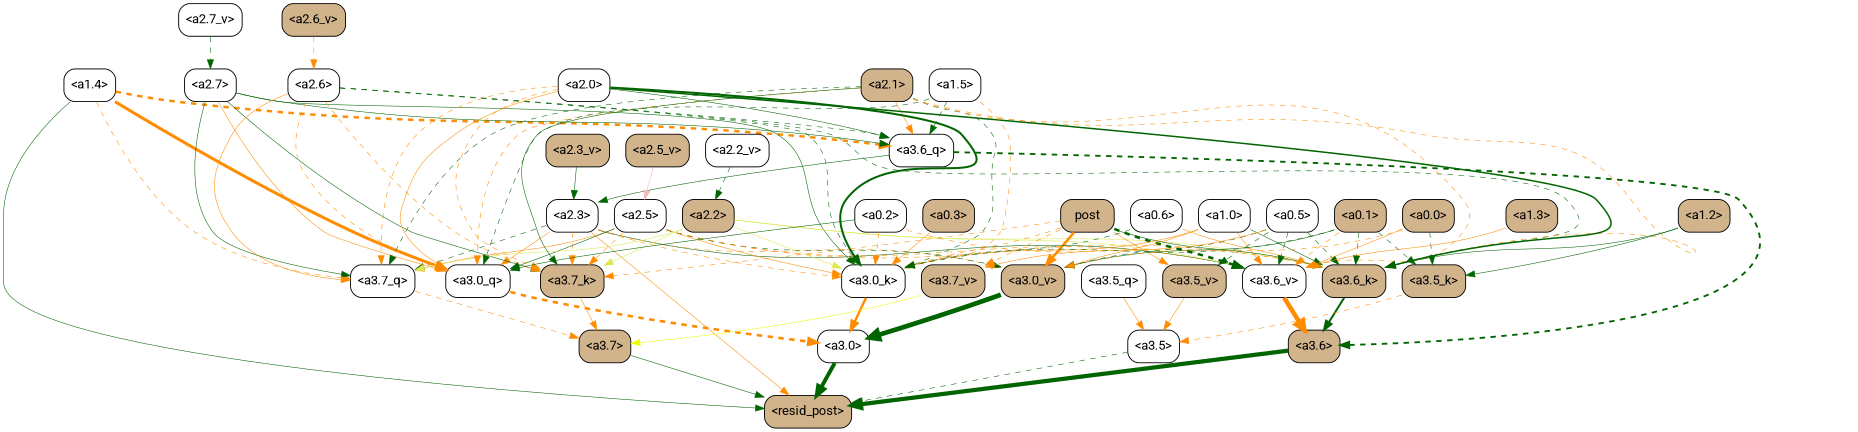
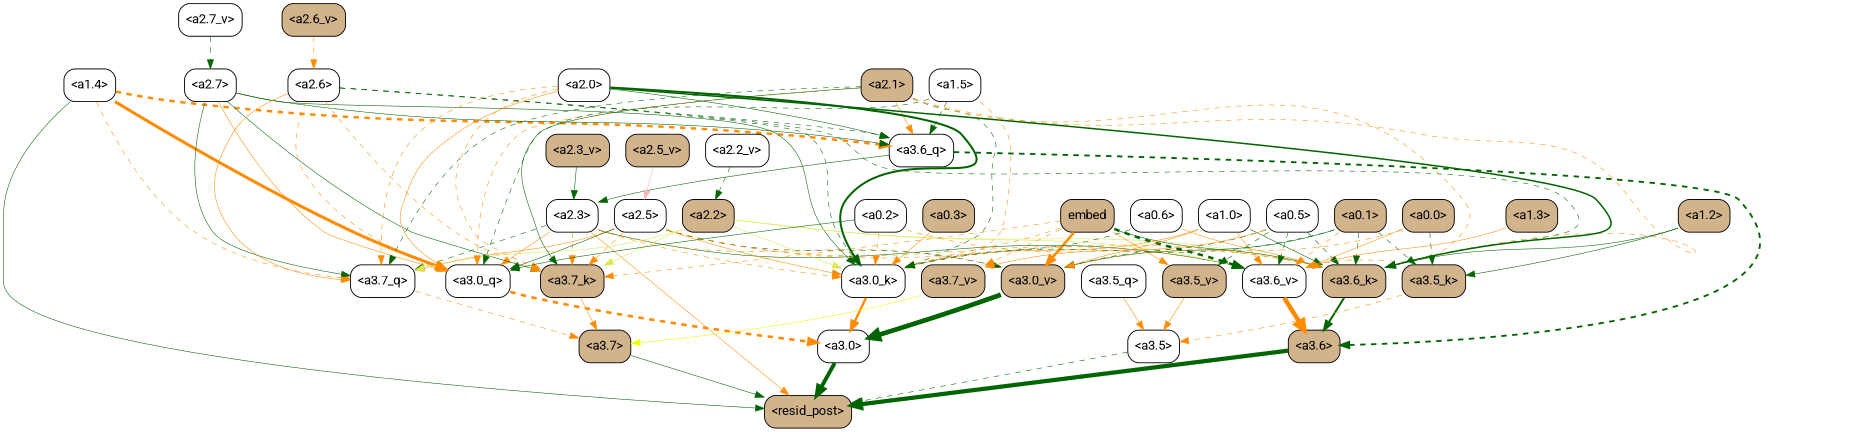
(1087, 216) -> (1087, 216)
